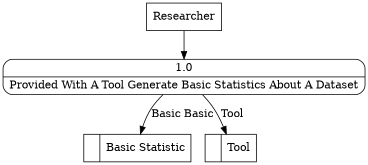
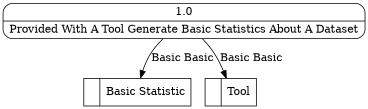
(184, 17) -> none
(232, 114) -> (251, 59)
